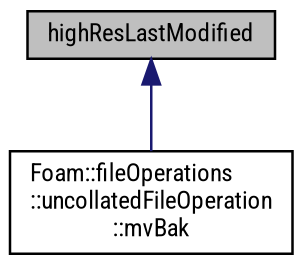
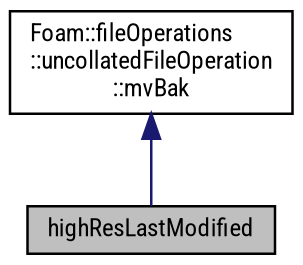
(151, 118) -> (151, 173)
